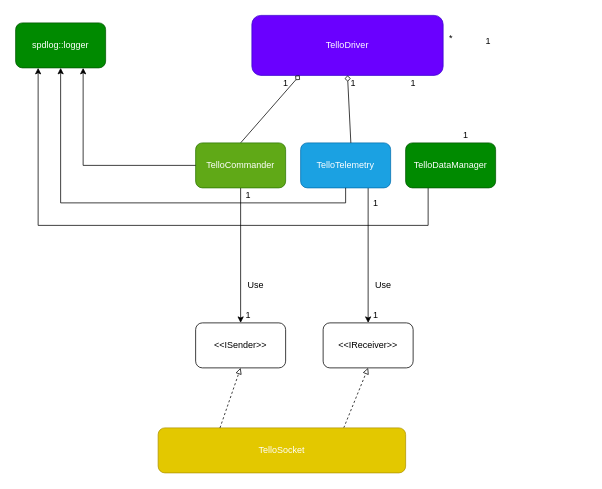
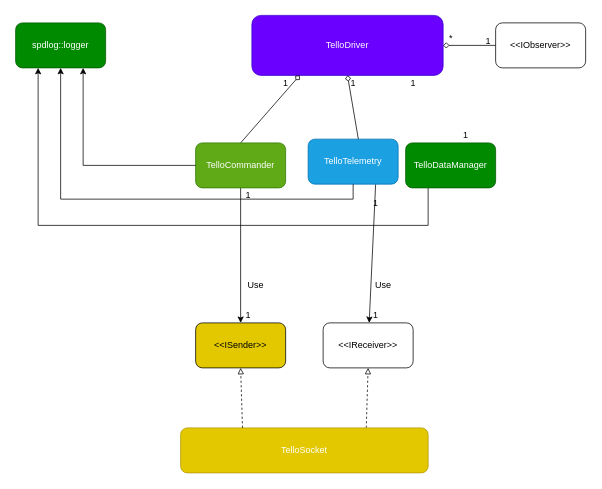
none -> (472, 45)
none -> (540, 45)
(345, 165) -> (353, 162)
(240, 345) -> (240, 345)
(282, 450) -> (304, 450)
